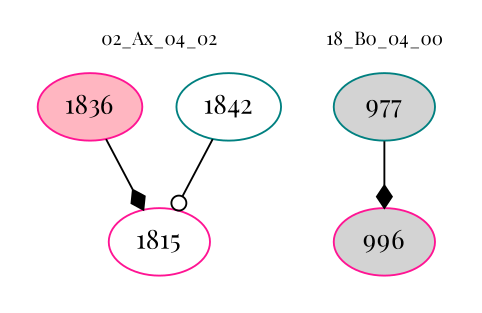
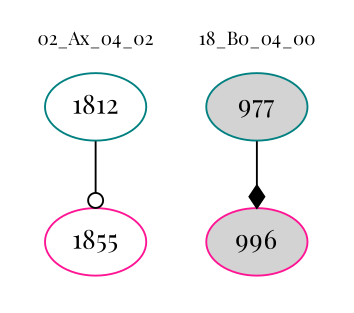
(90, 107) -> none
(229, 107) -> (96, 107)
(159, 242) -> (96, 242)
